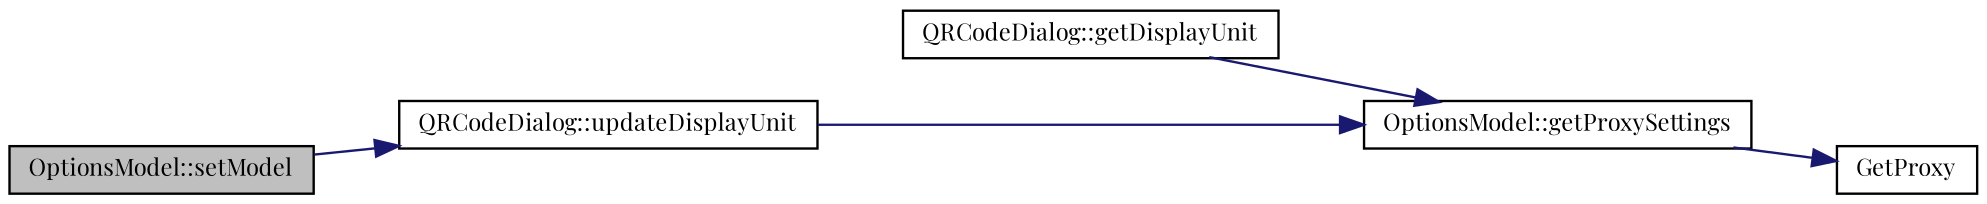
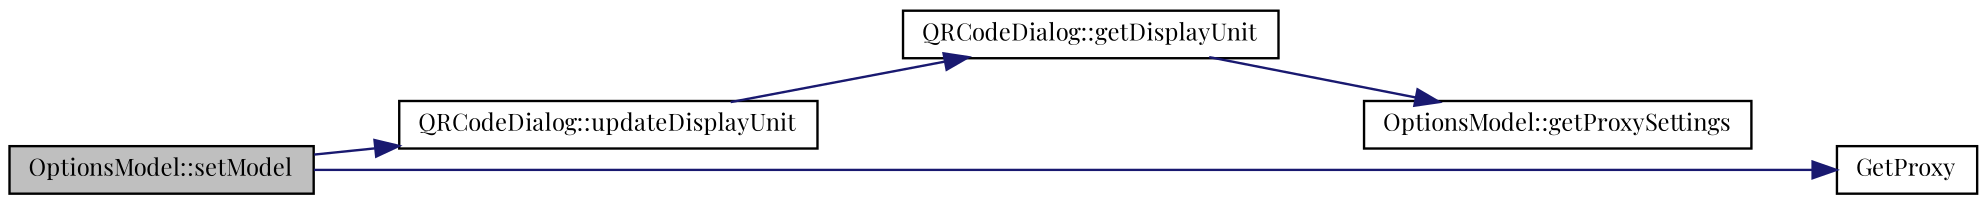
(1079, 125) -> (838, 82)
(1773, 153) -> (1063, 170)
